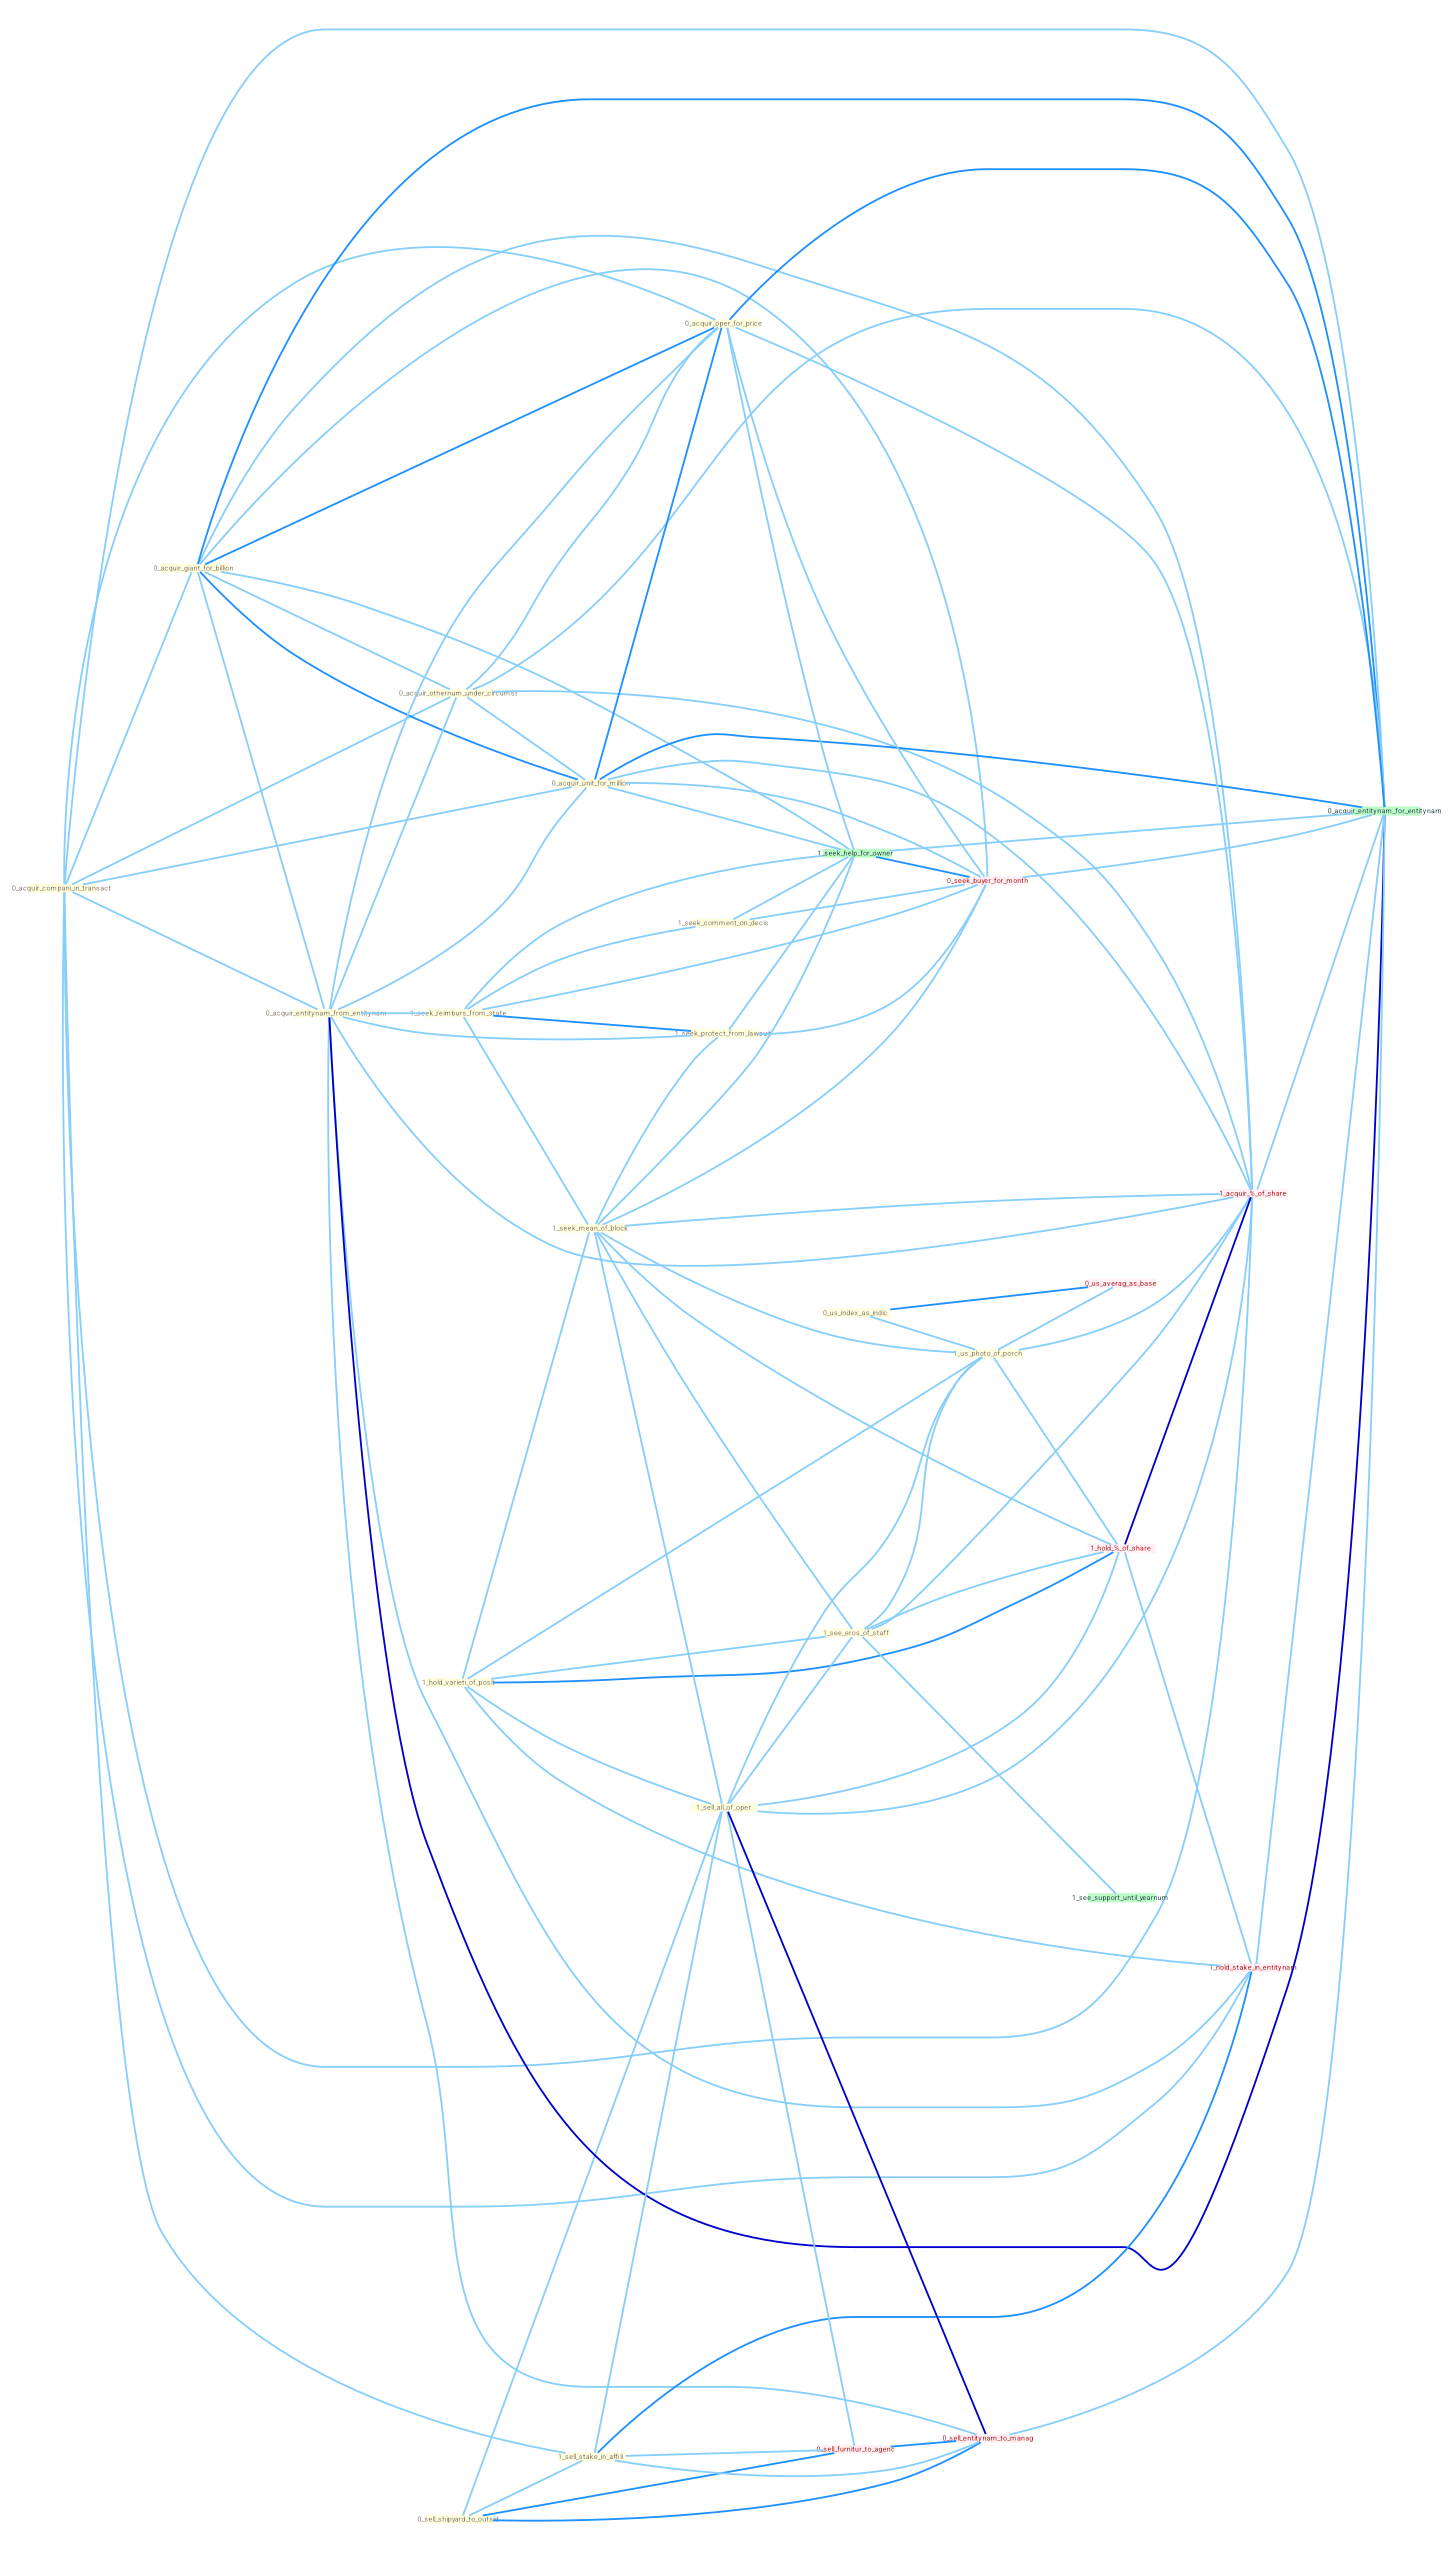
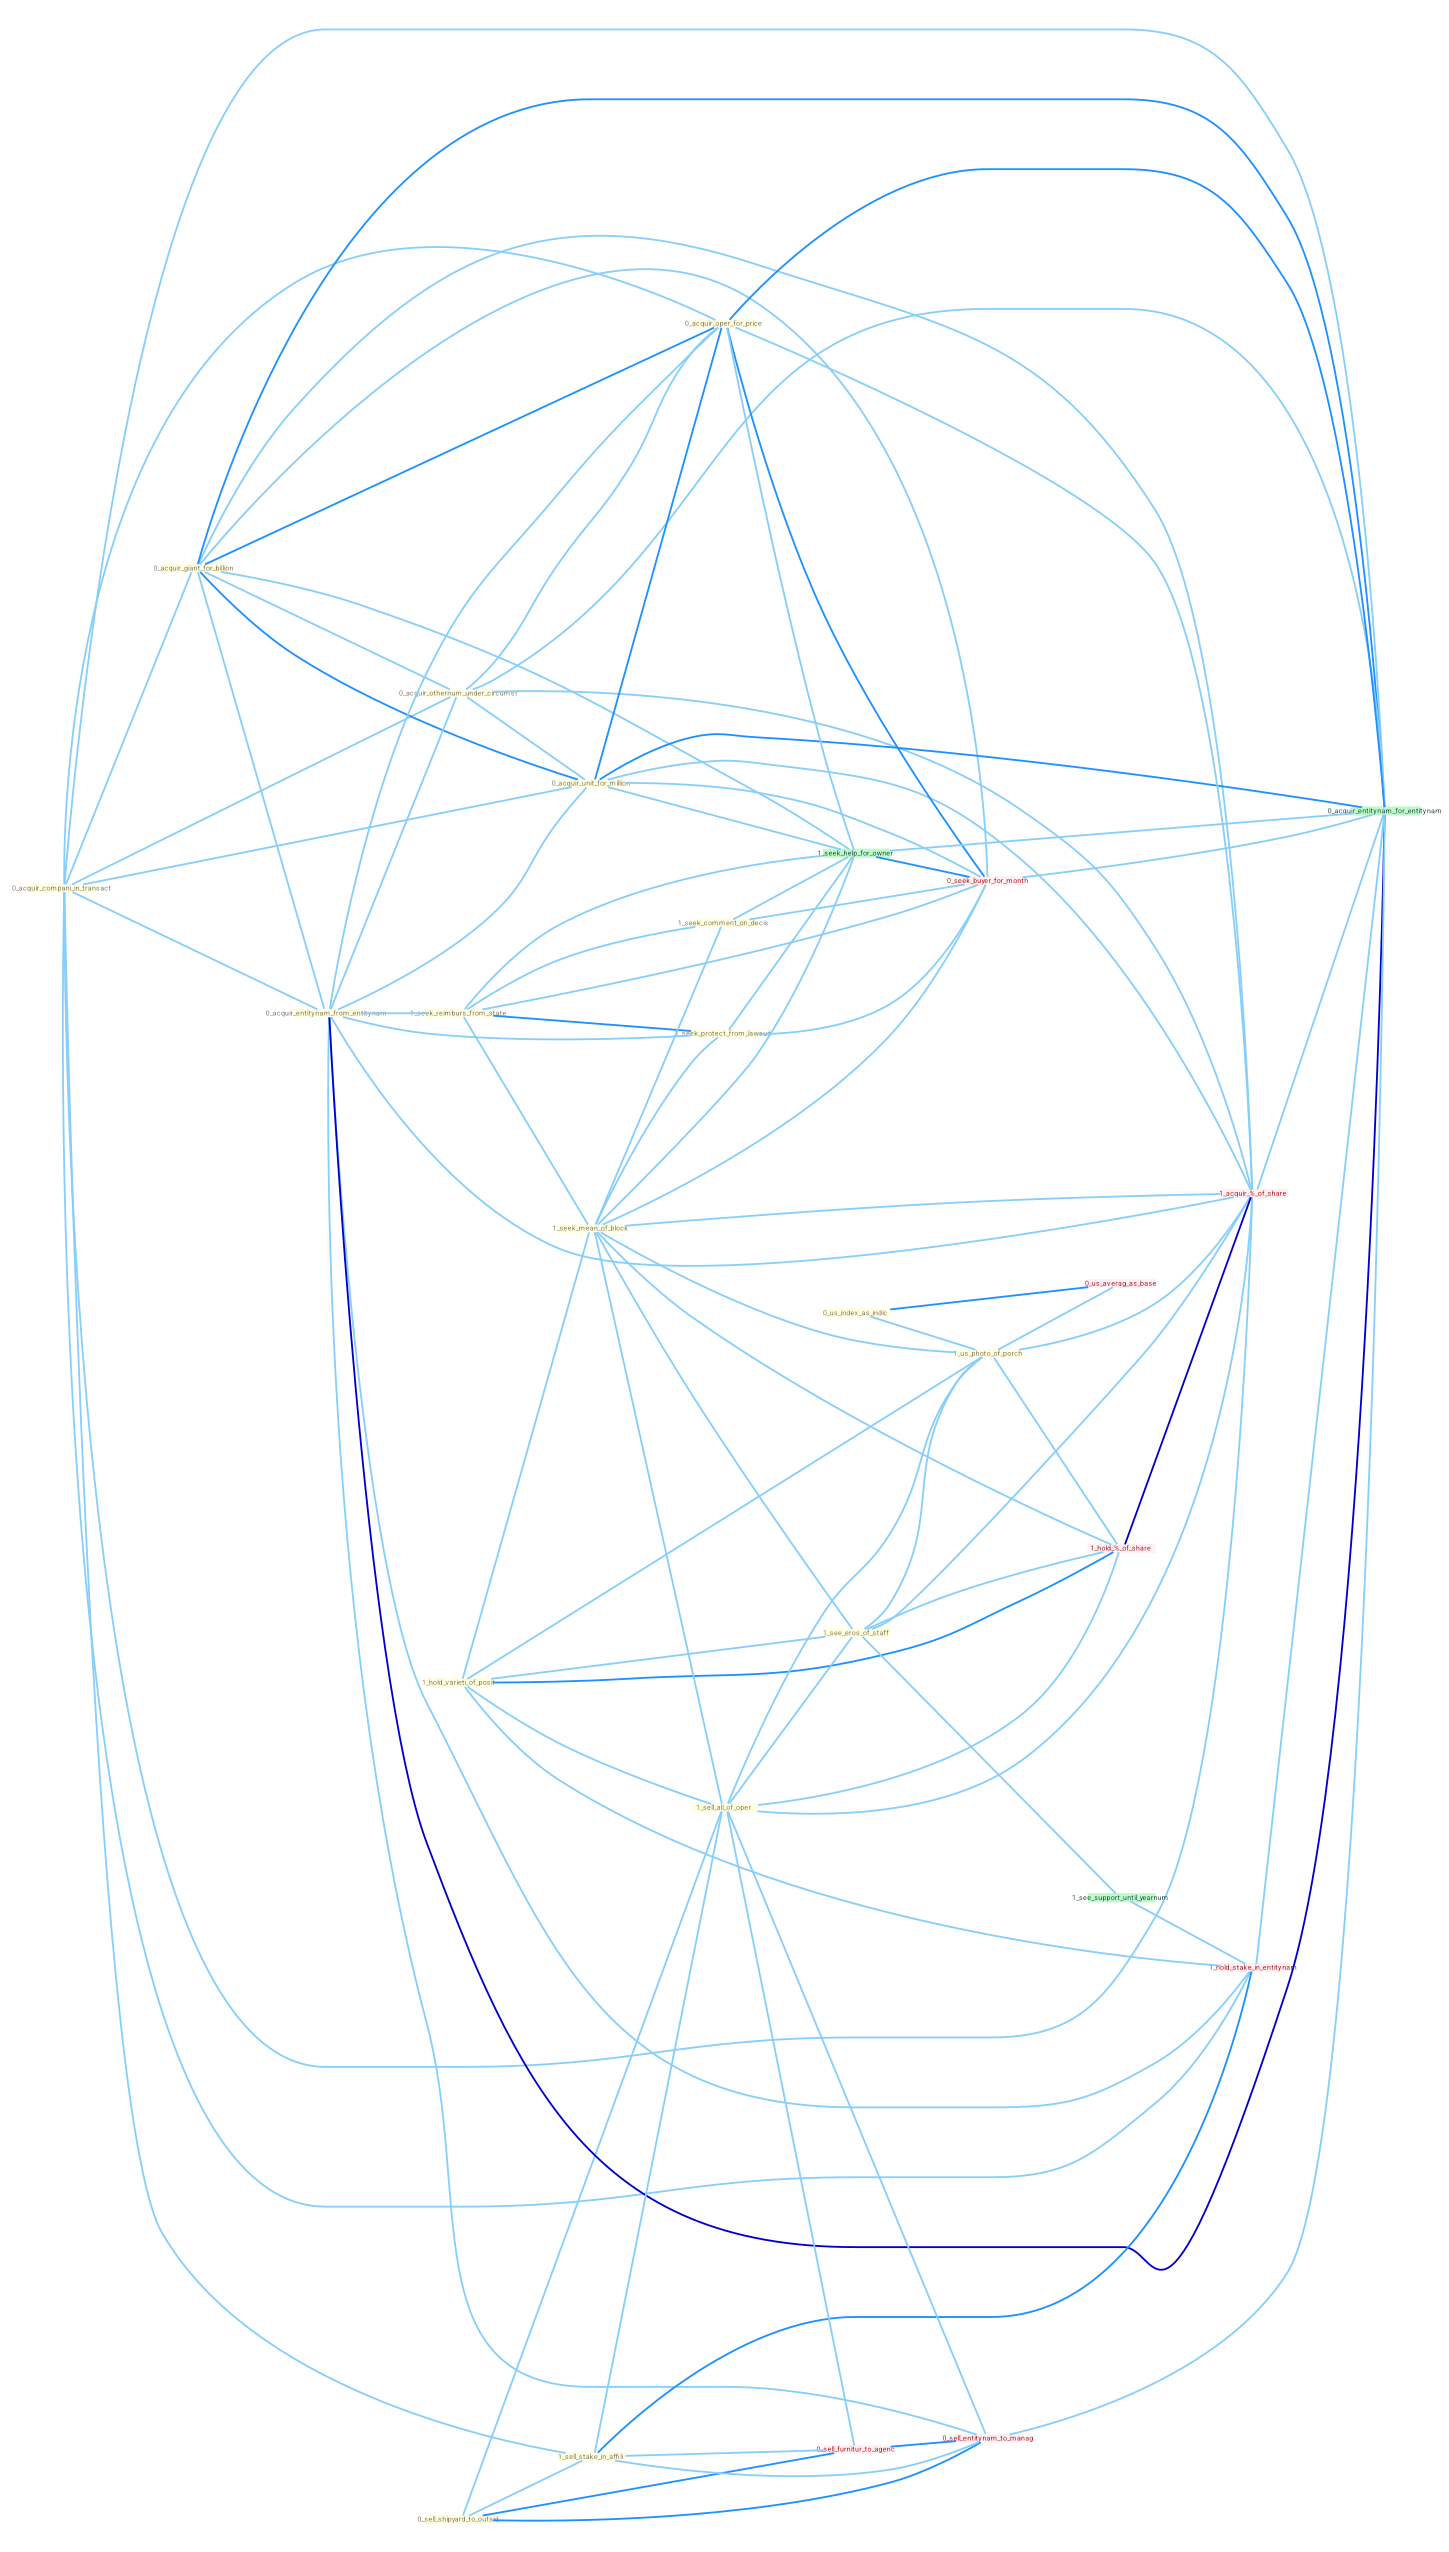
(825, 617) -> (825, 617)
none -> (658, 1076)
(1188, 1758) -> (1188, 1933)
(857, 2123) -> (857, 2123)
